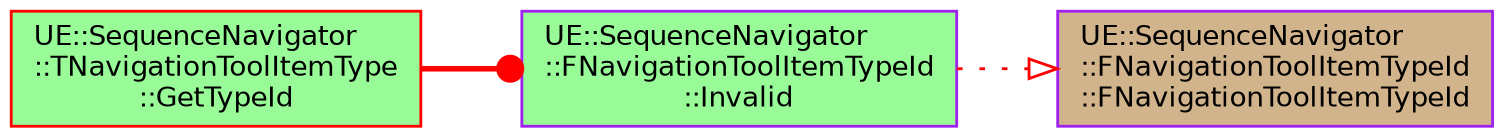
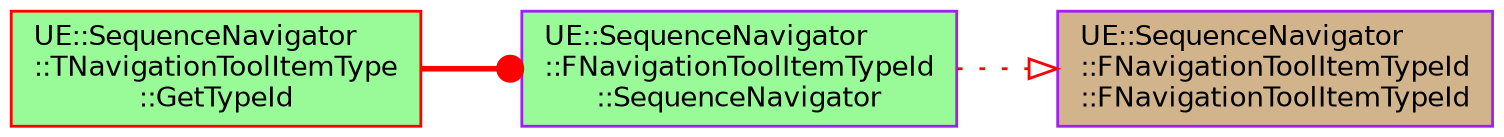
(739, 69) -> (739, 69)
